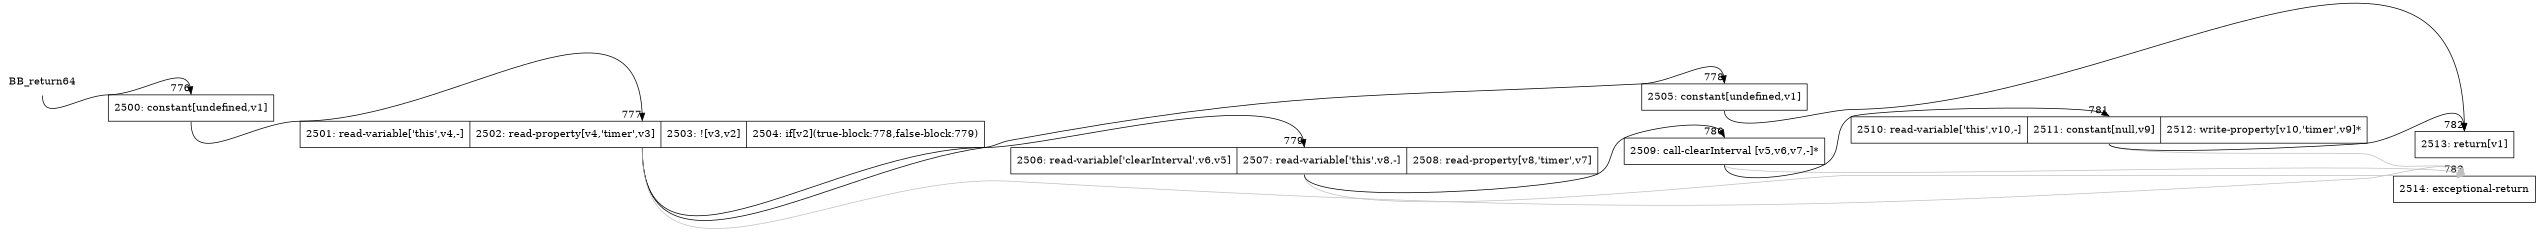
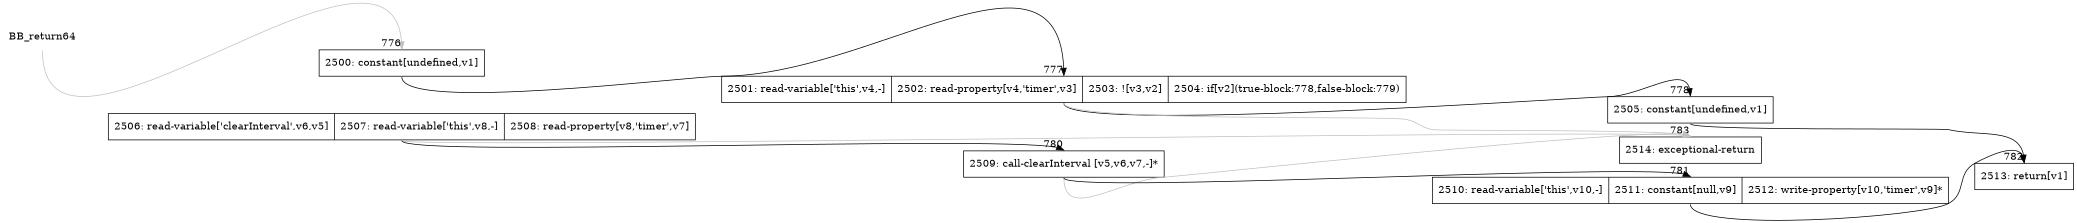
(114, 94) -> (219, 51)
(934, 153) -> none
(2286, 153) -> none
